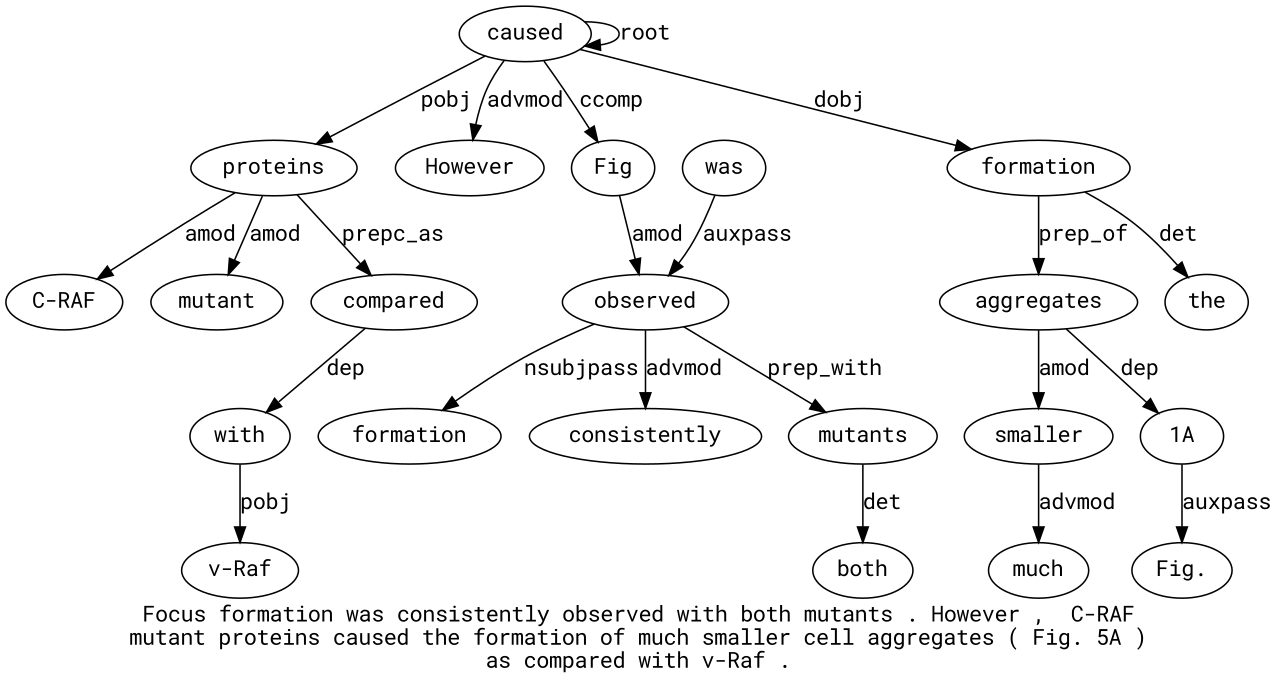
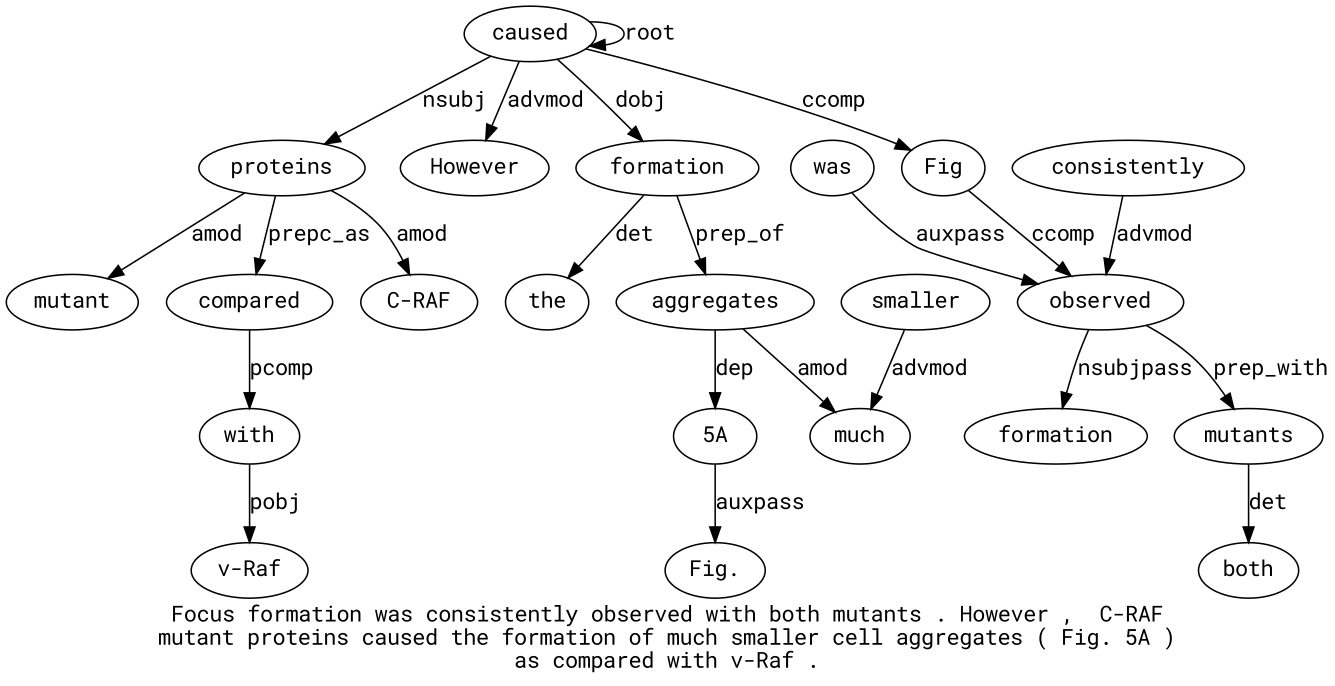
(447, 101) -> (455, 101)
(658, 235) -> (1064, 235)
(645, 361) -> (1116, 227)
(1039, 361) -> (783, 365)
(346, 369) -> (282, 369)
(1182, 436) -> (715, 436)
